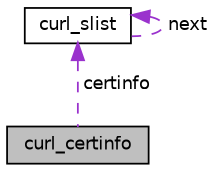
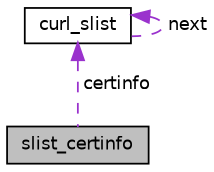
(78, 145) -> (78, 145)
